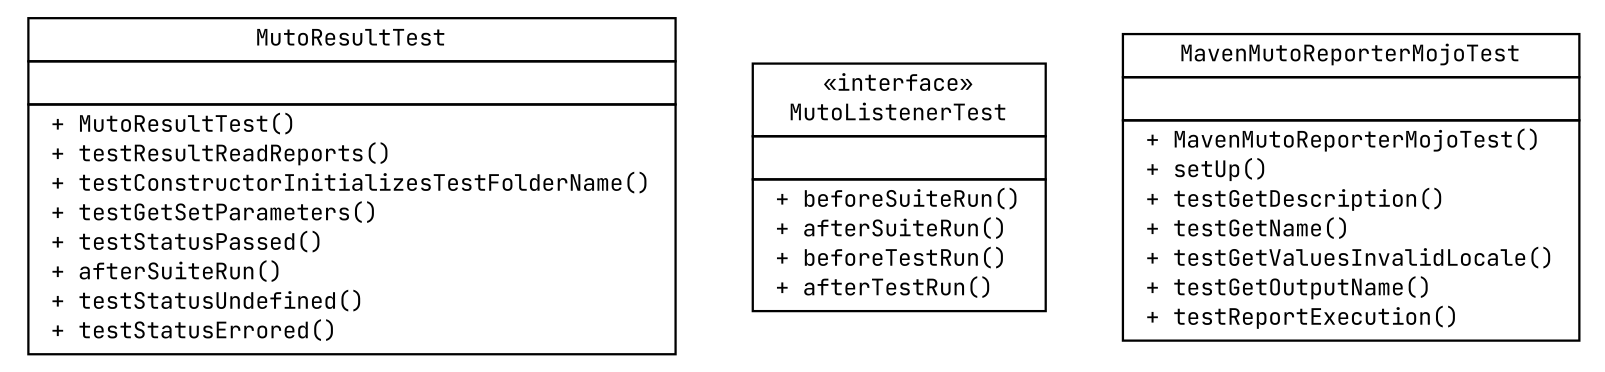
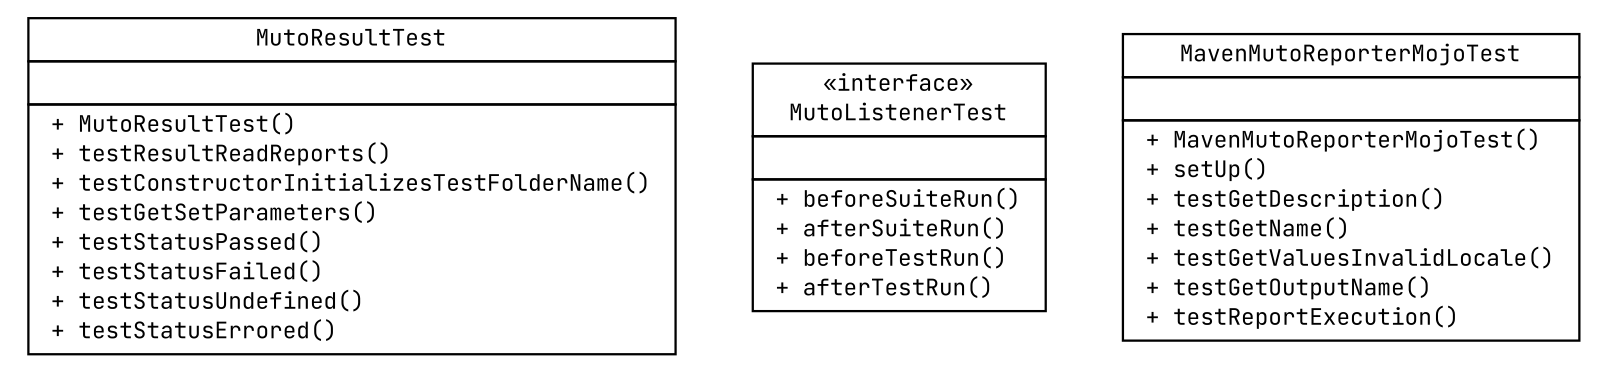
(168, 272) -> (188, 272)
